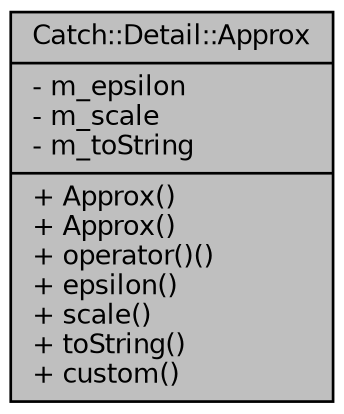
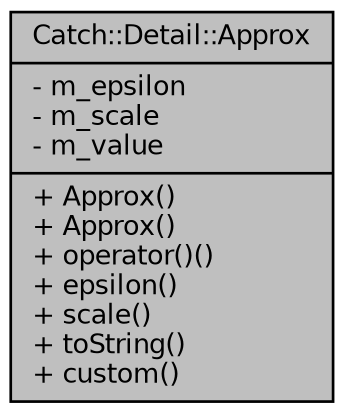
(114, 146) -> (98, 146)
